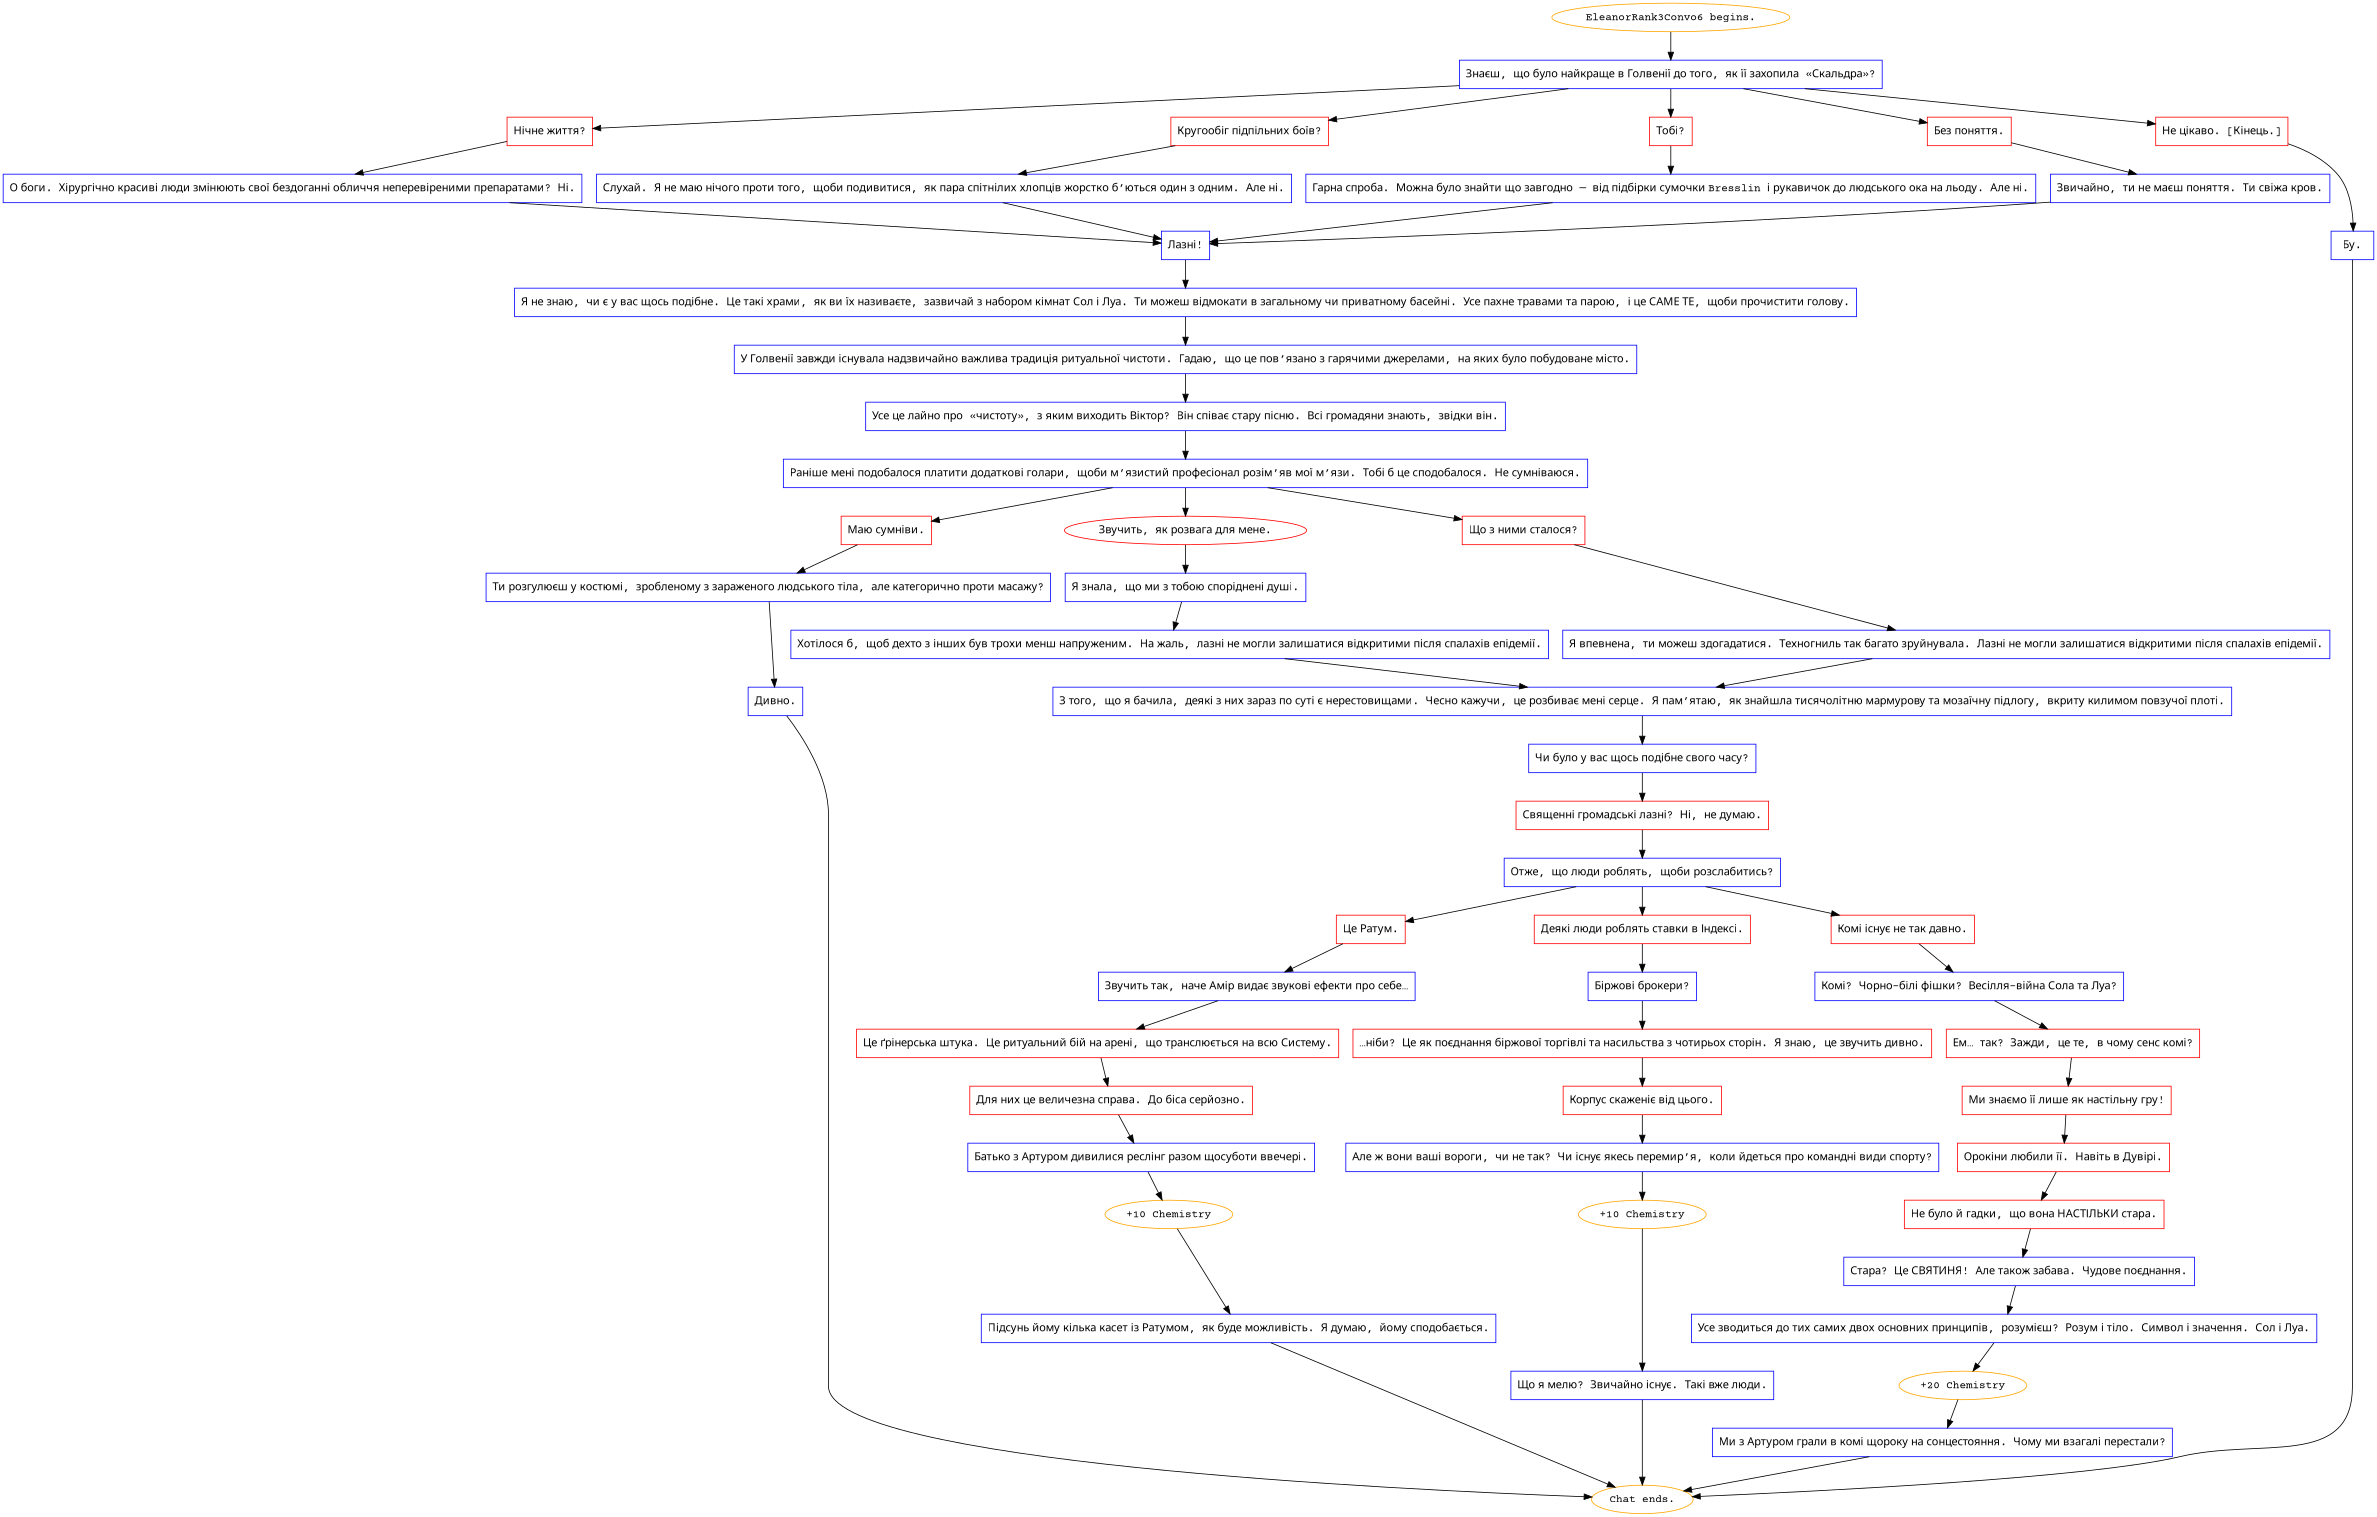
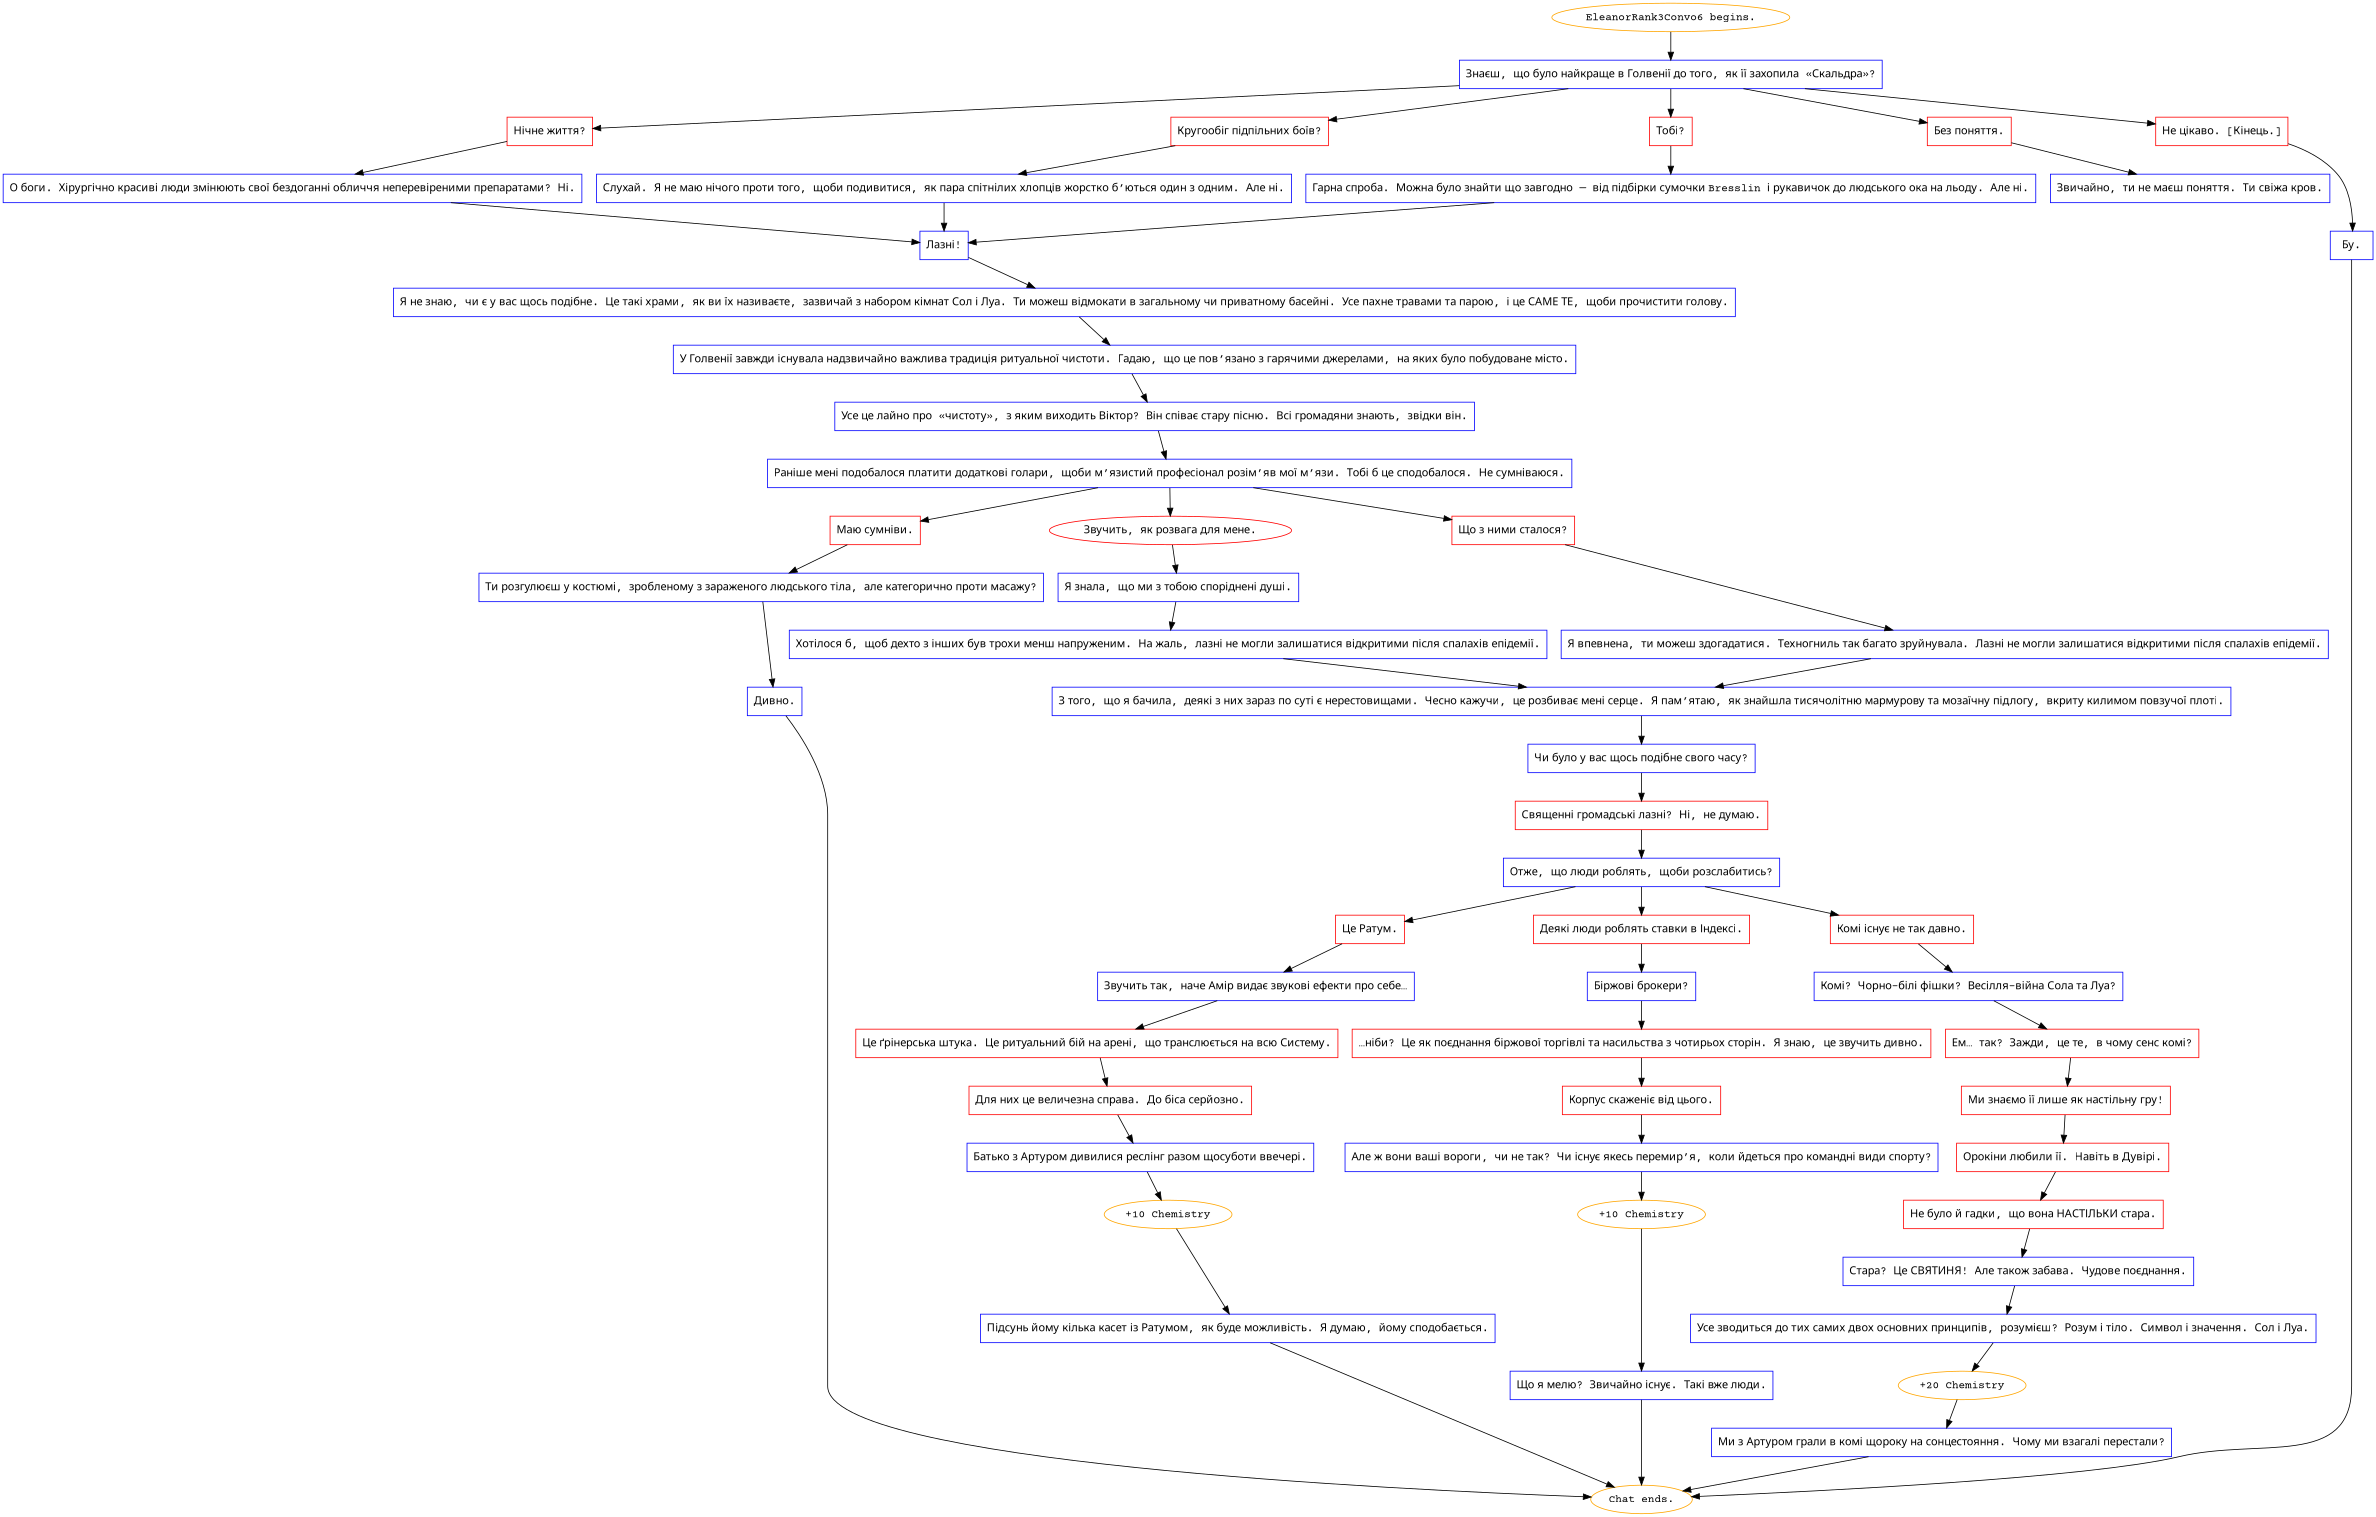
(1634, 226) -> none
